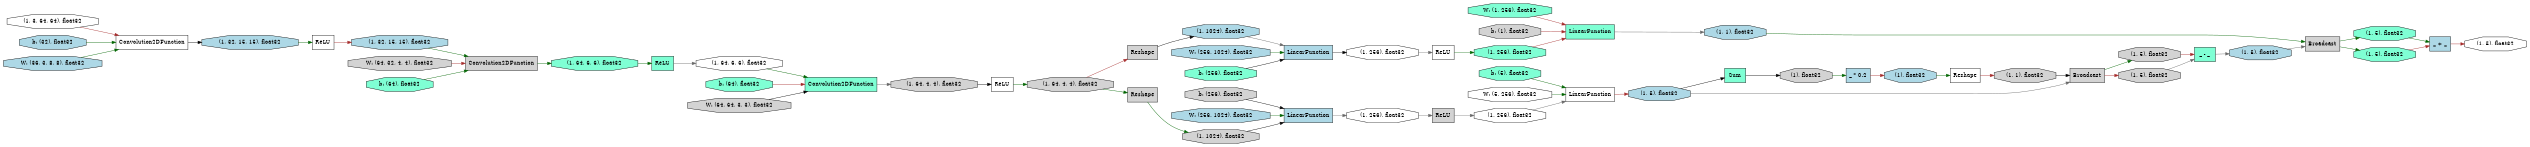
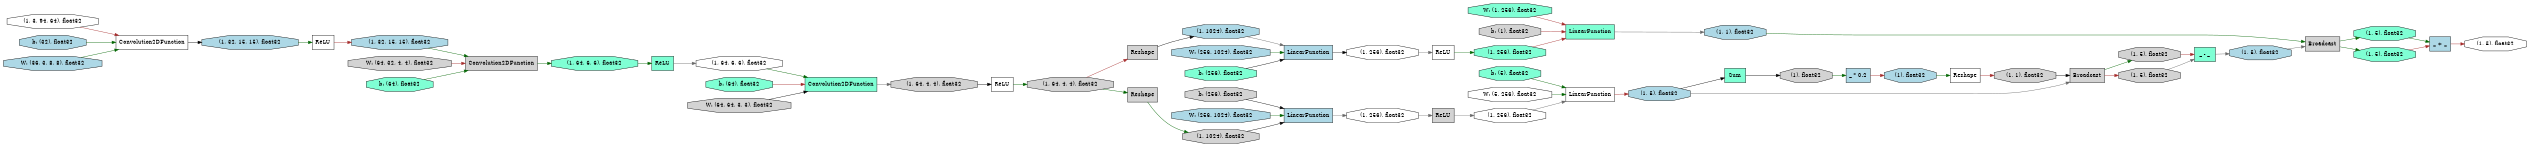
(53, 21) -> (53, 21)
